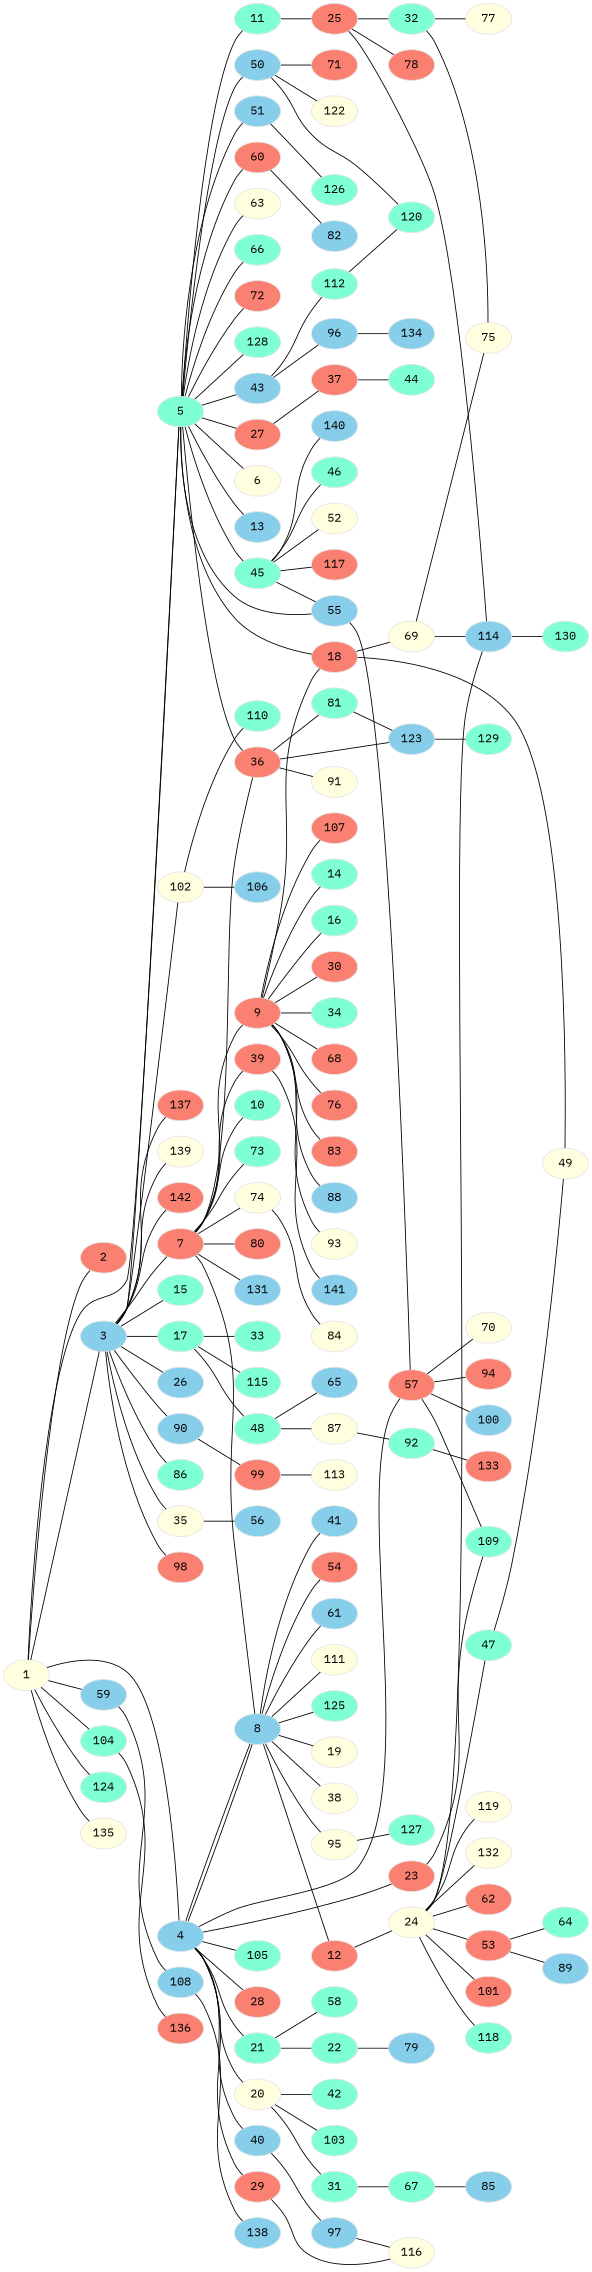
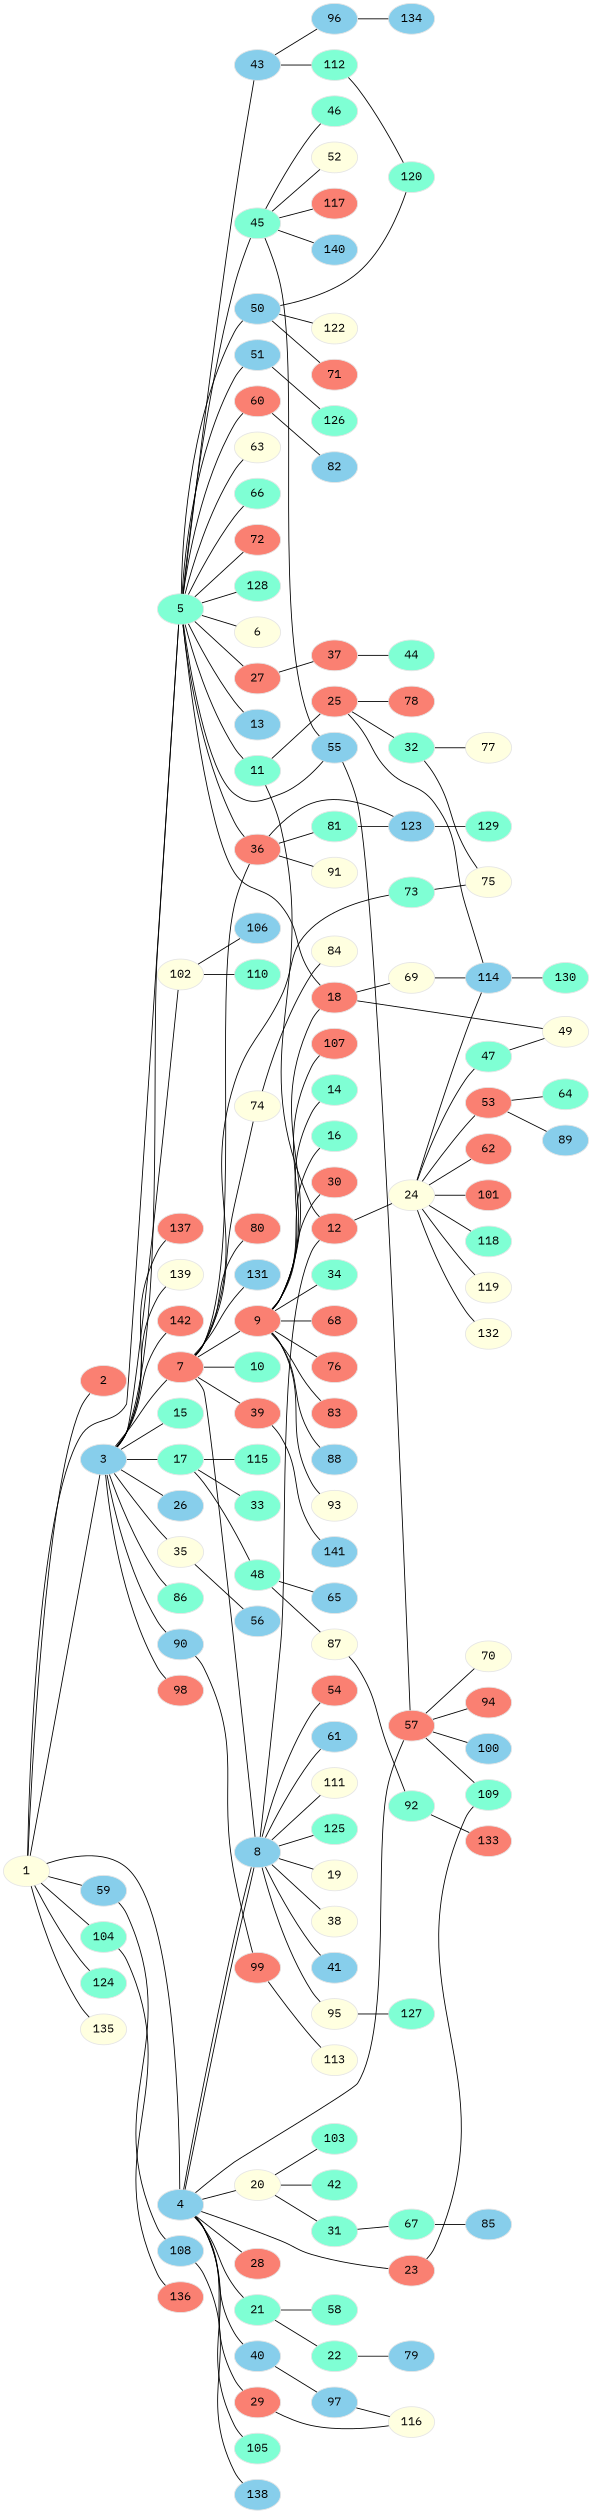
(450, 487) -> (450, 887)
none -> (286, 1003)
